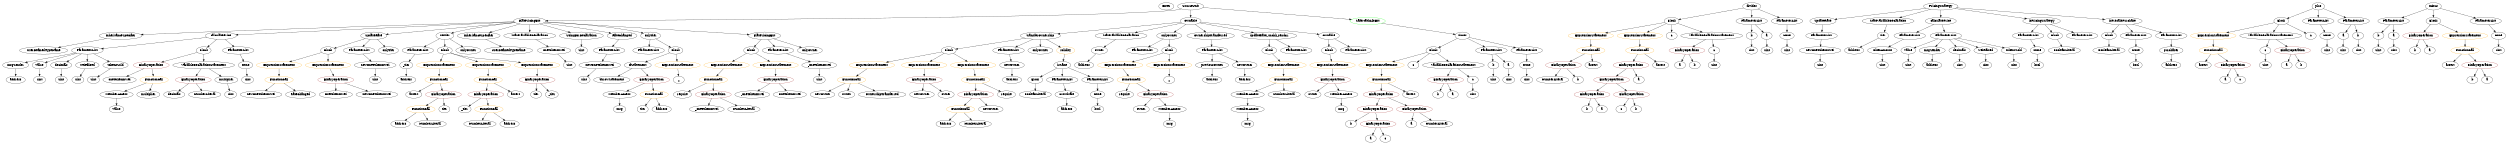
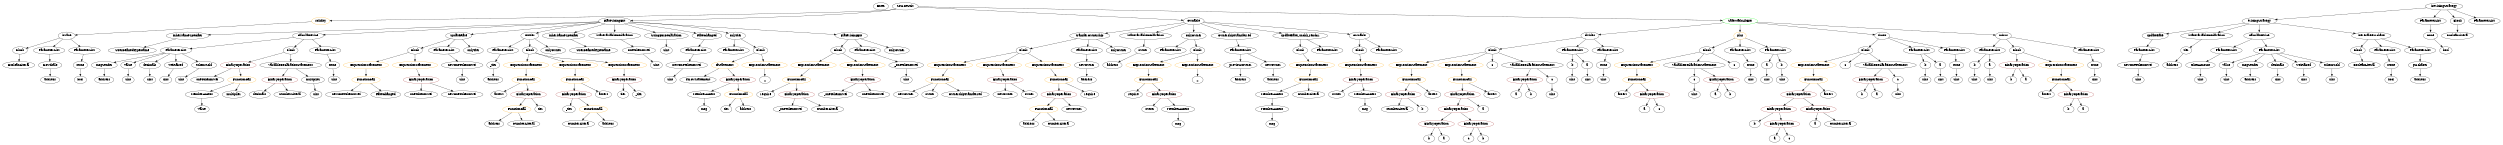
(2318, 6) -> (1740, 36)
(1990, 13) -> (2352, 14)
none -> (1740, 27)
none -> (1663, 29)
none -> (1875, 29)
(1053, 43) -> (614, 17)
(638, 65) -> (725, 65)
